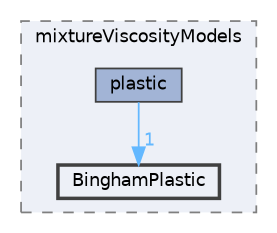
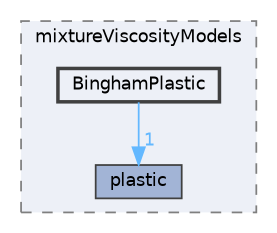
(139, 125) -> (139, 125)
